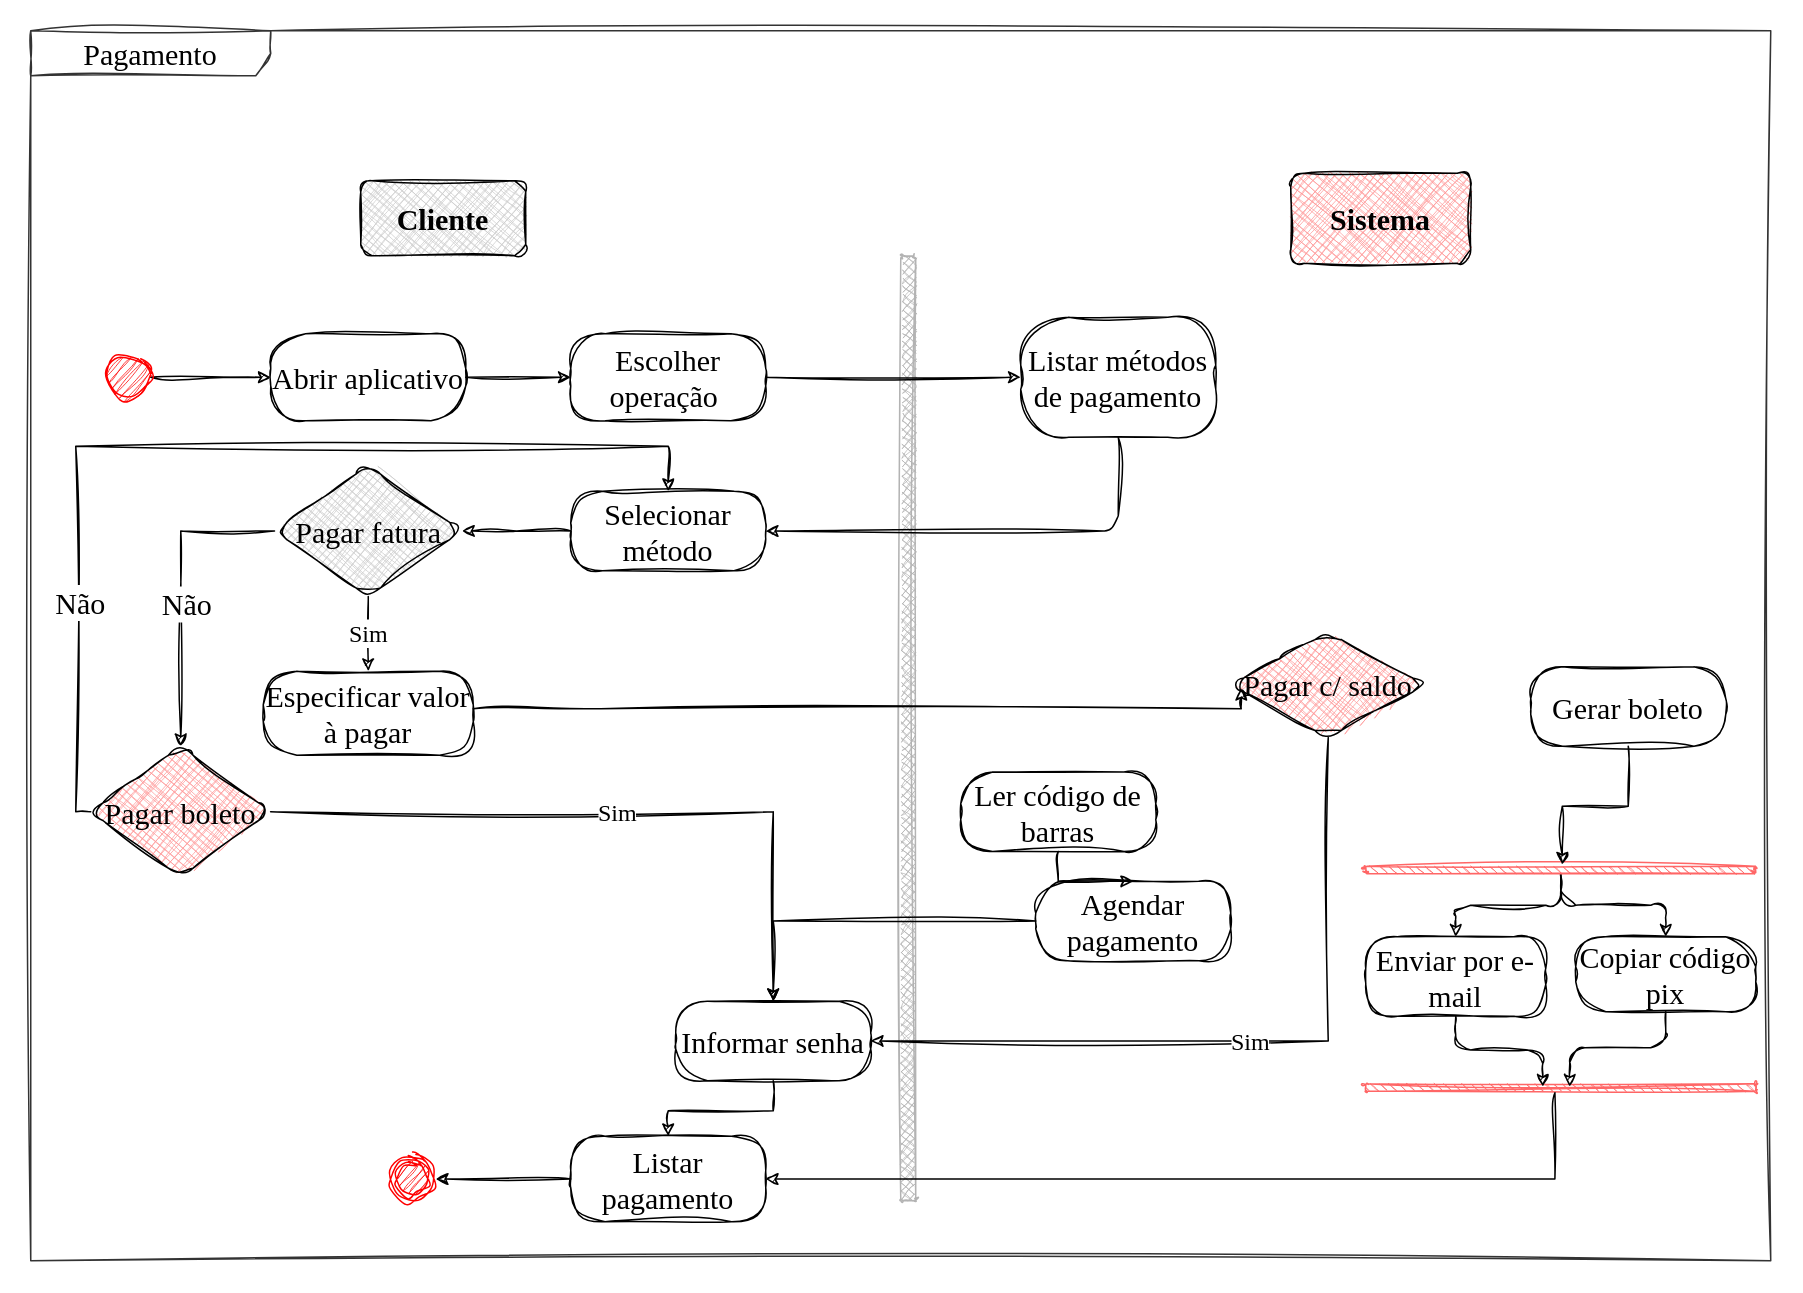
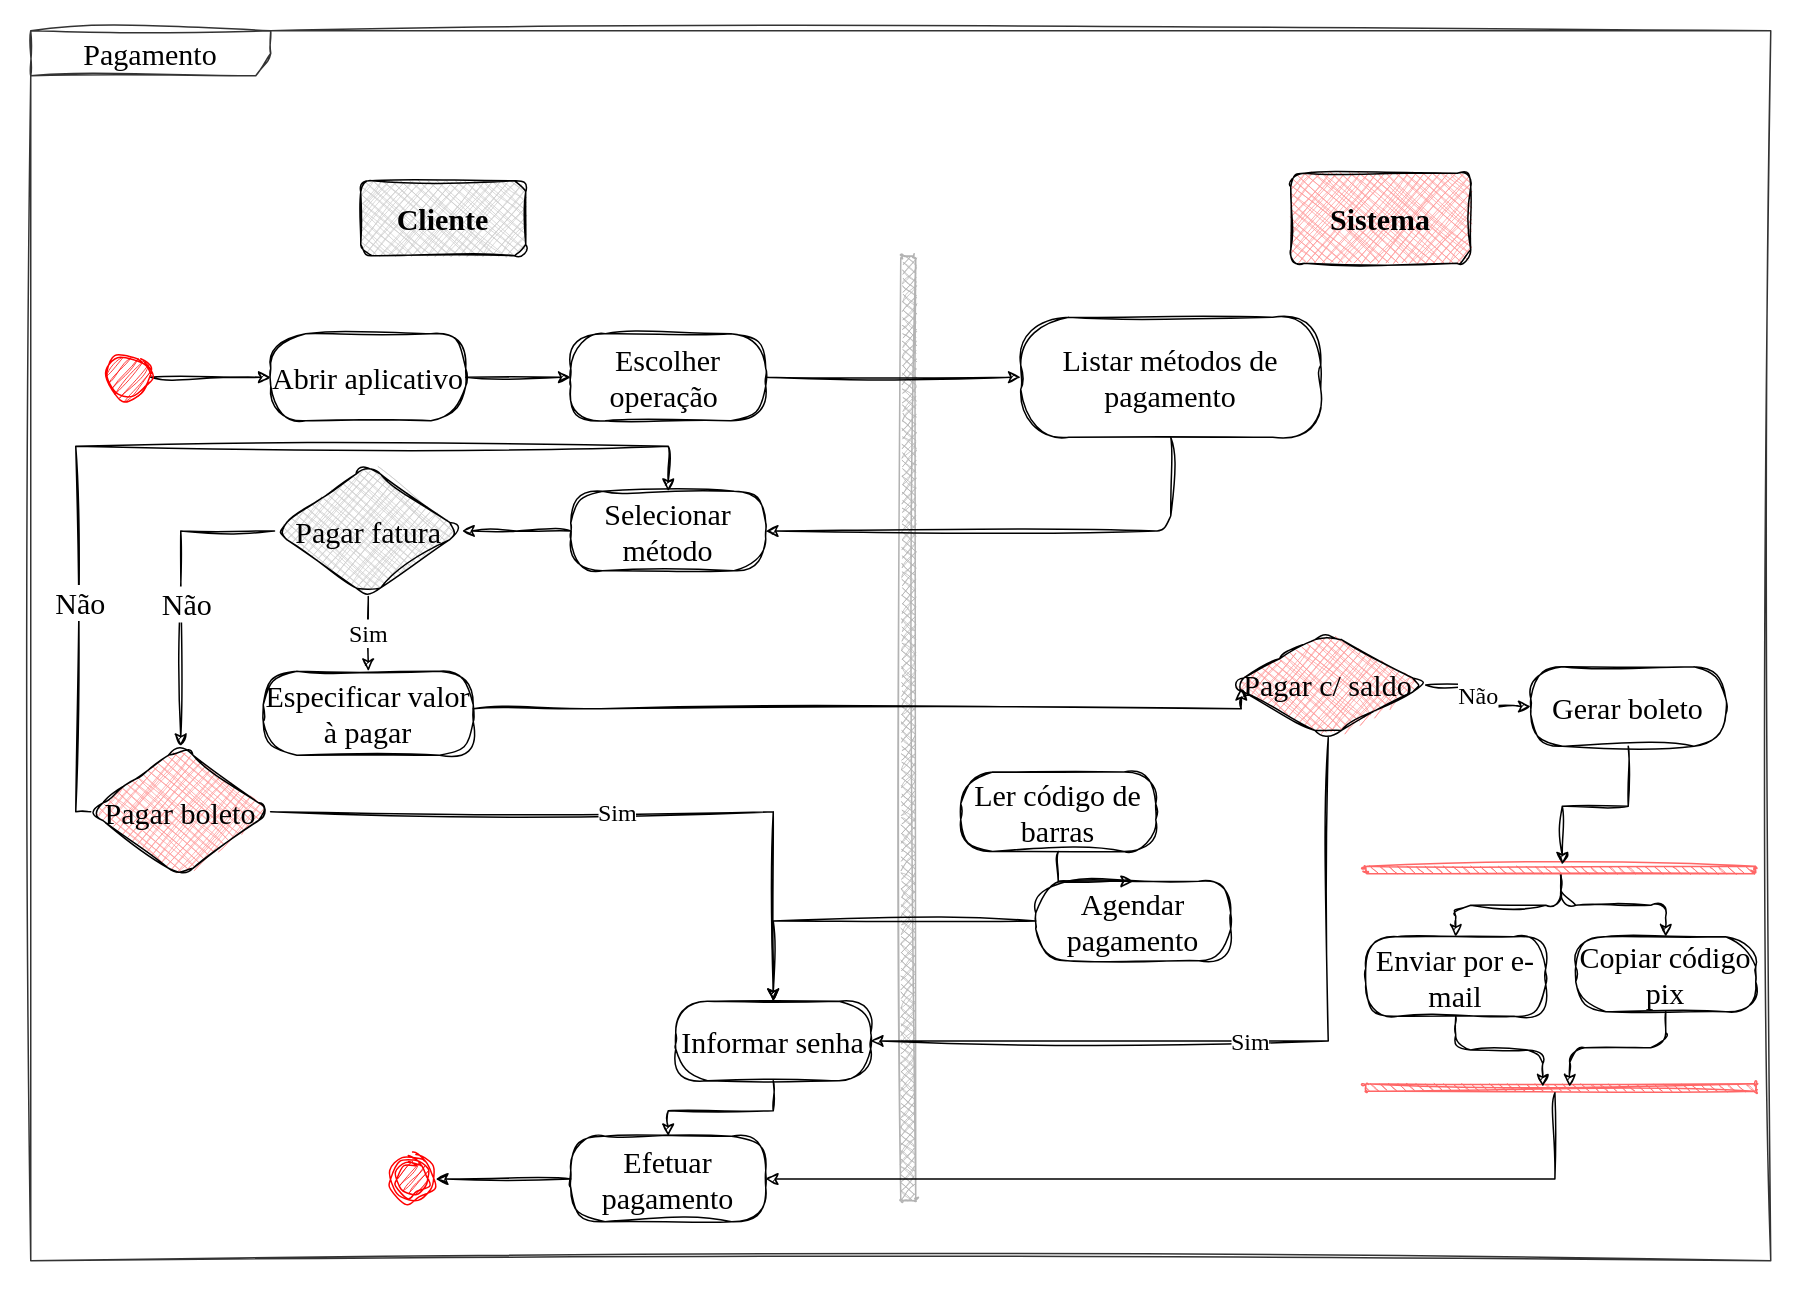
(1118, 377) -> (1171, 377)
none -> (1442, 685)
(668, 1180) -> (668, 1180)
